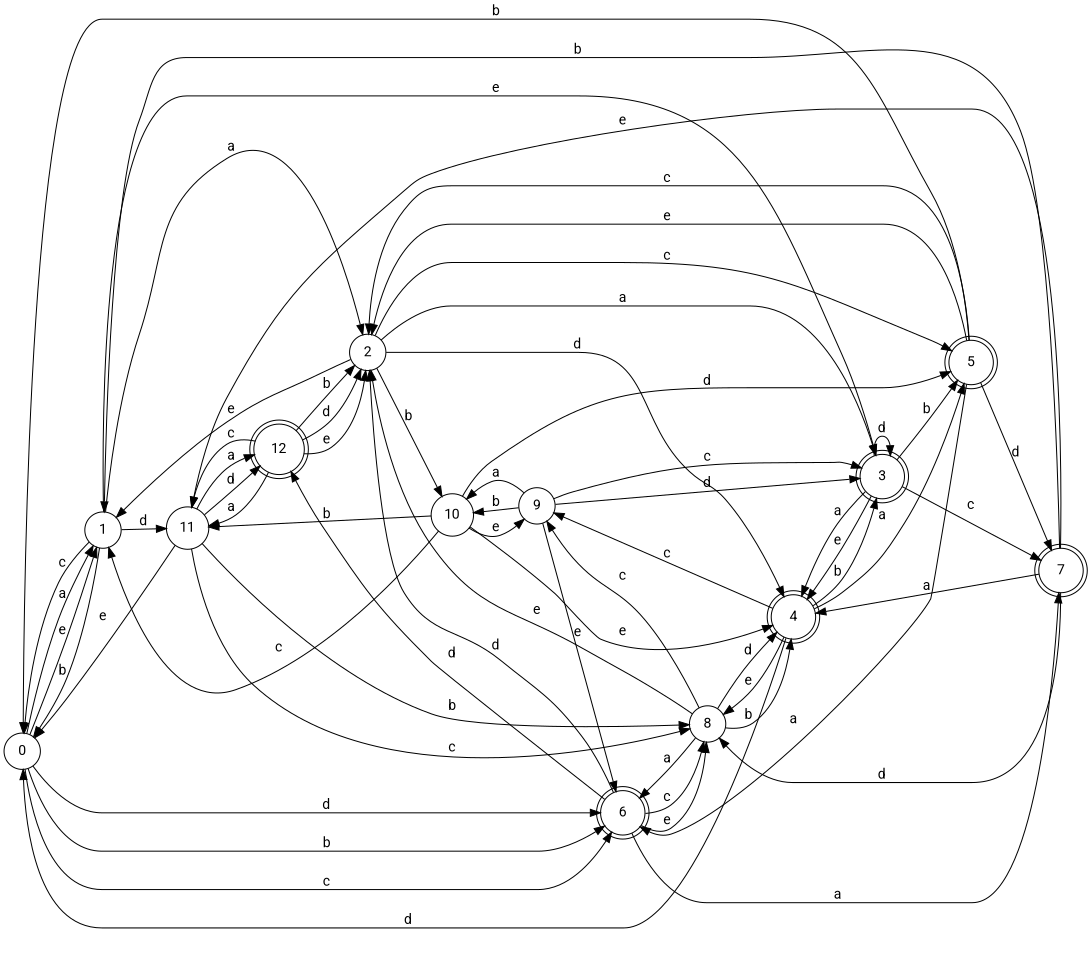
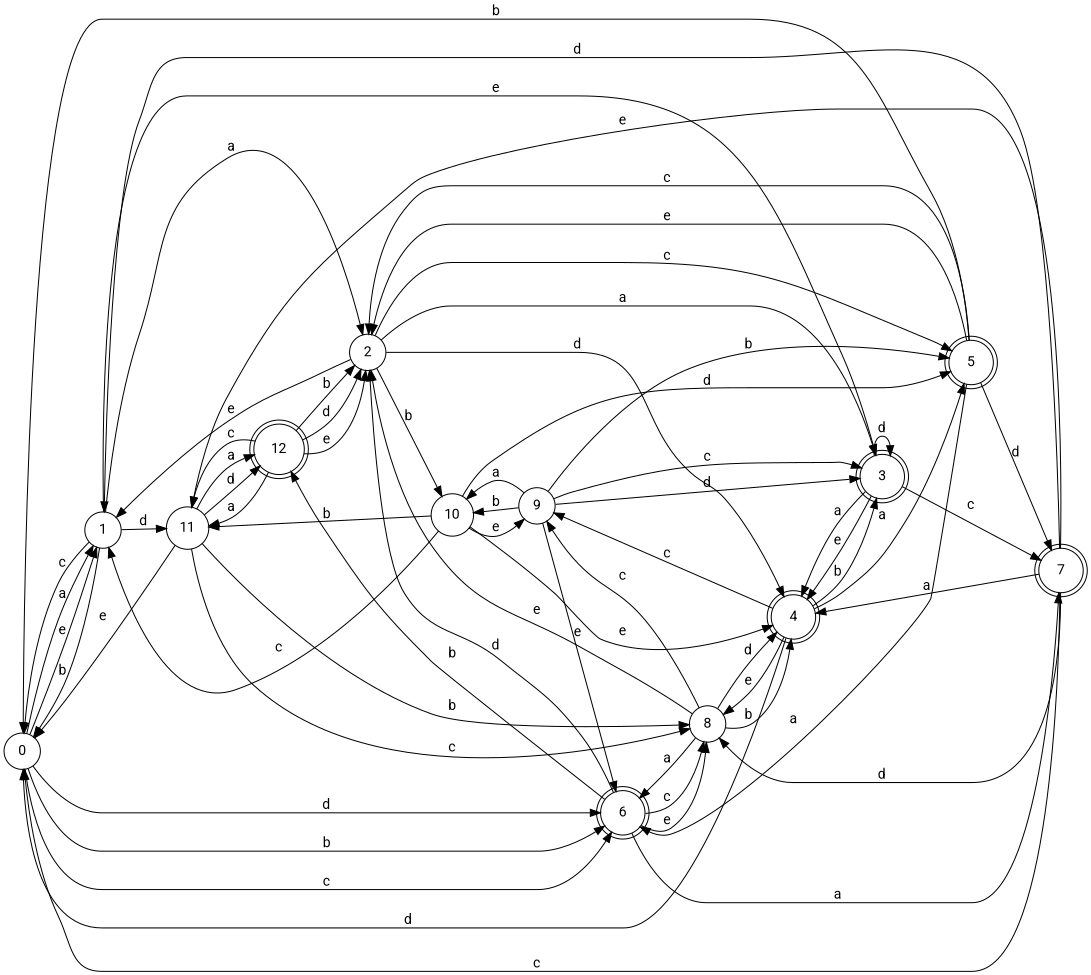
(578, 50) -> (578, 50)
(925, 425) -> (720, 359)
(452, 654) -> (452, 654)
none -> (631, 971)
